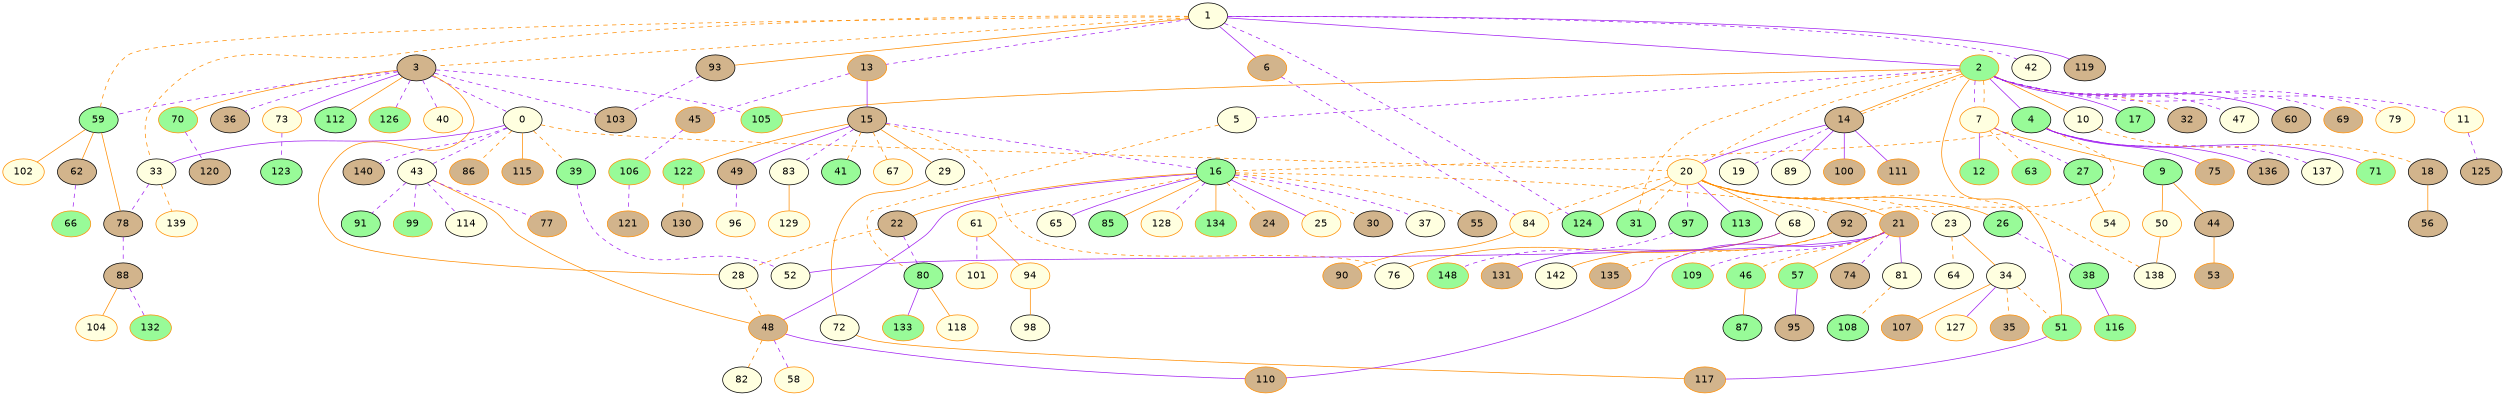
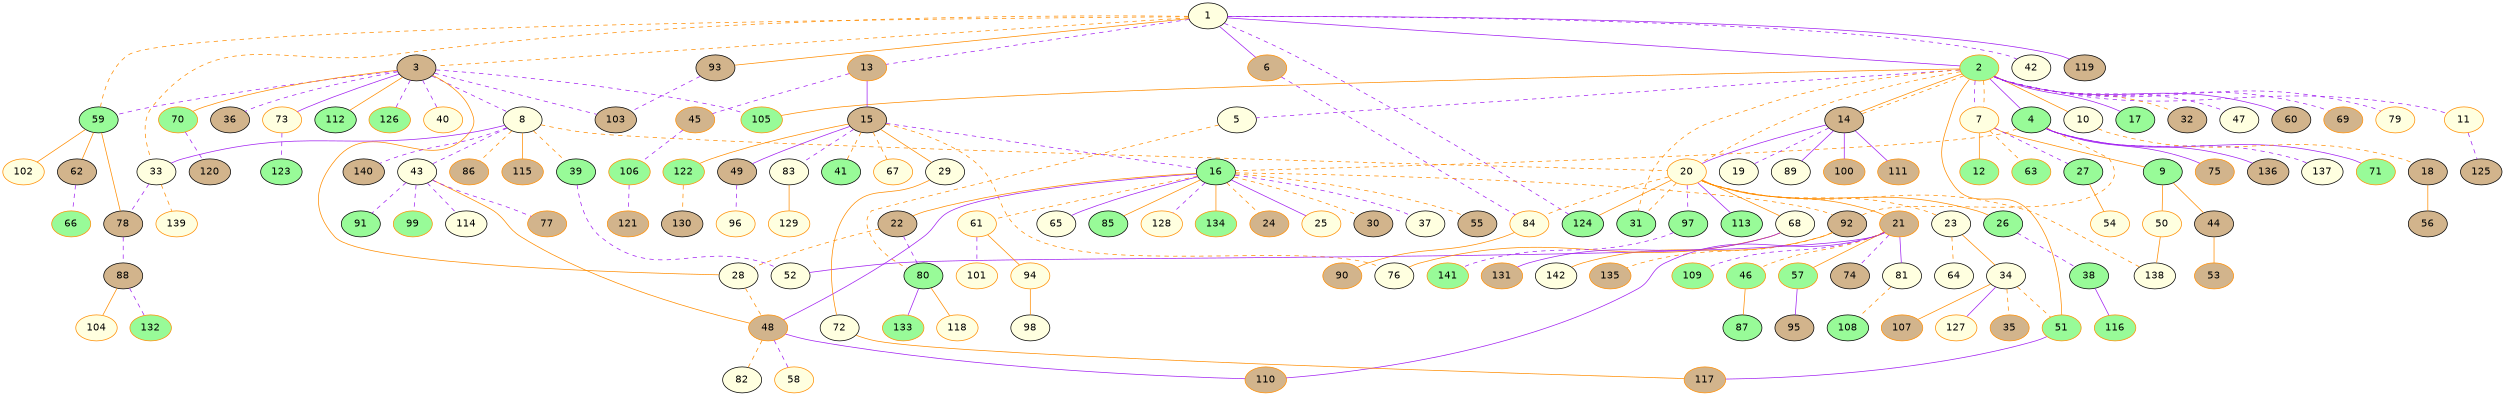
(523, 120) -> (523, 120)
(1979, 146) -> (1979, 146)
(1448, 276) -> (1448, 276)
